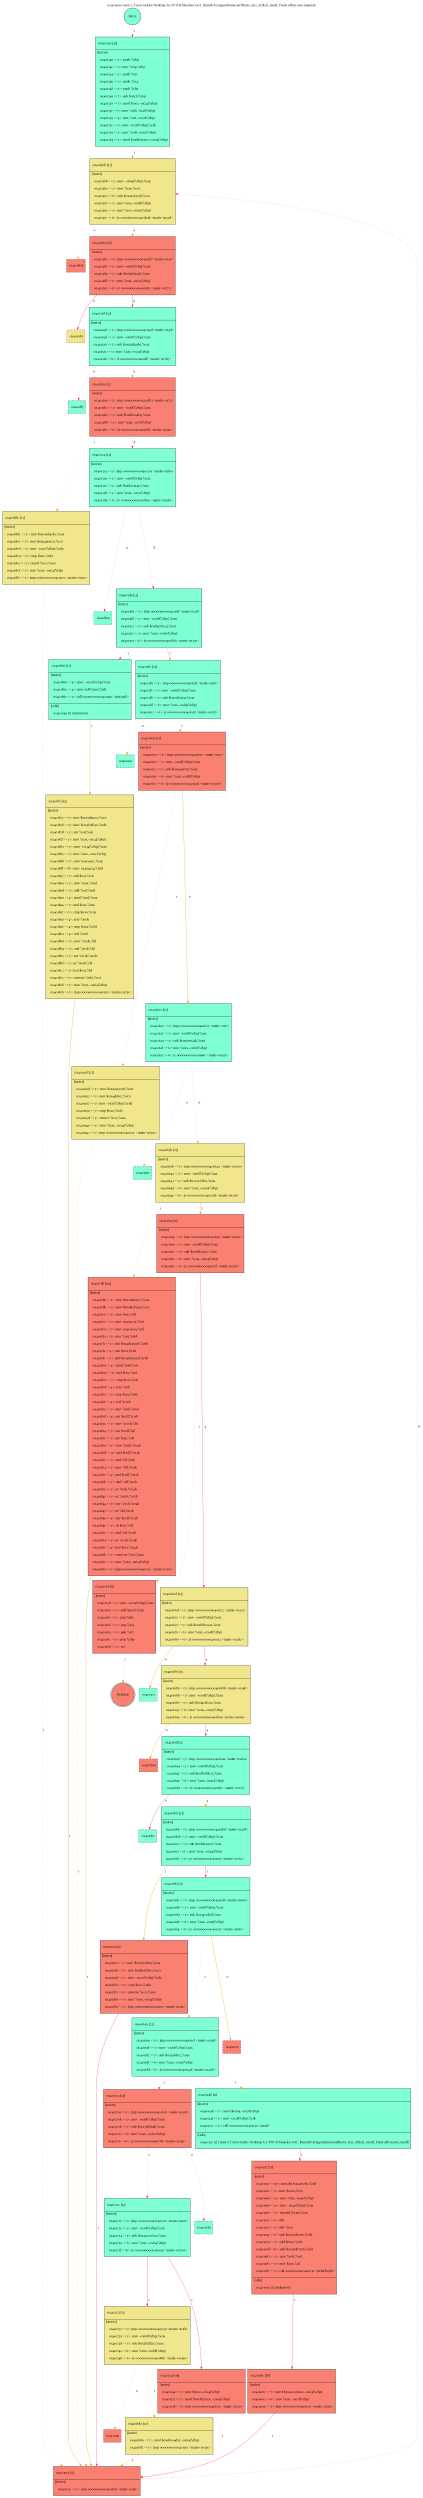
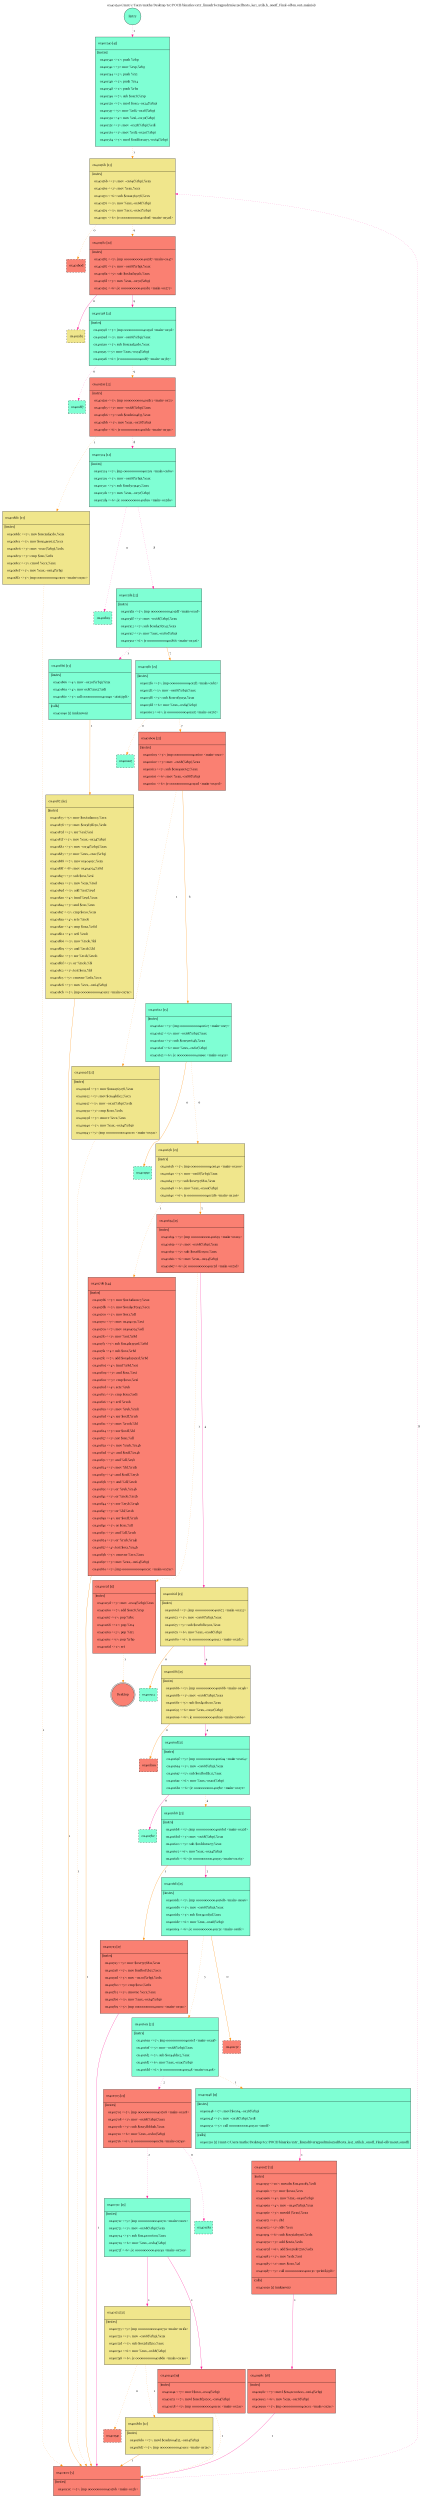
(172, 1116) -> (172, 1116)
